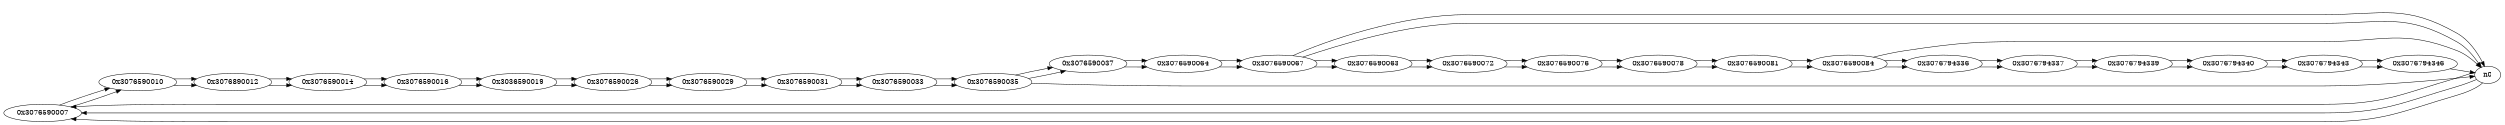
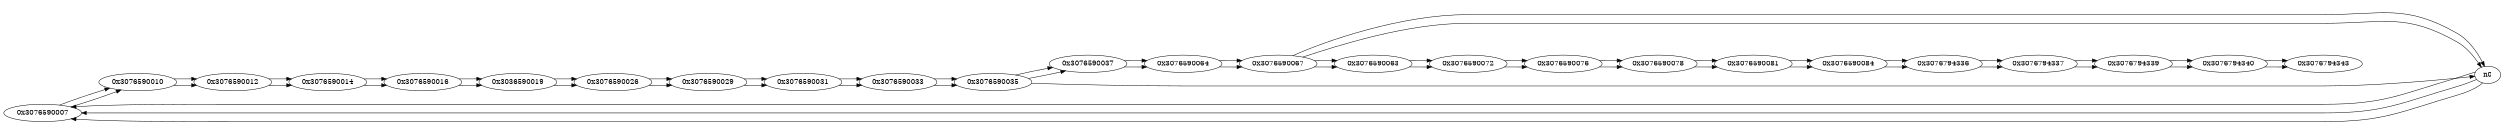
(2178, 42) -> none
(2418, 64) -> none
(233, 82) -> (233, 82)
